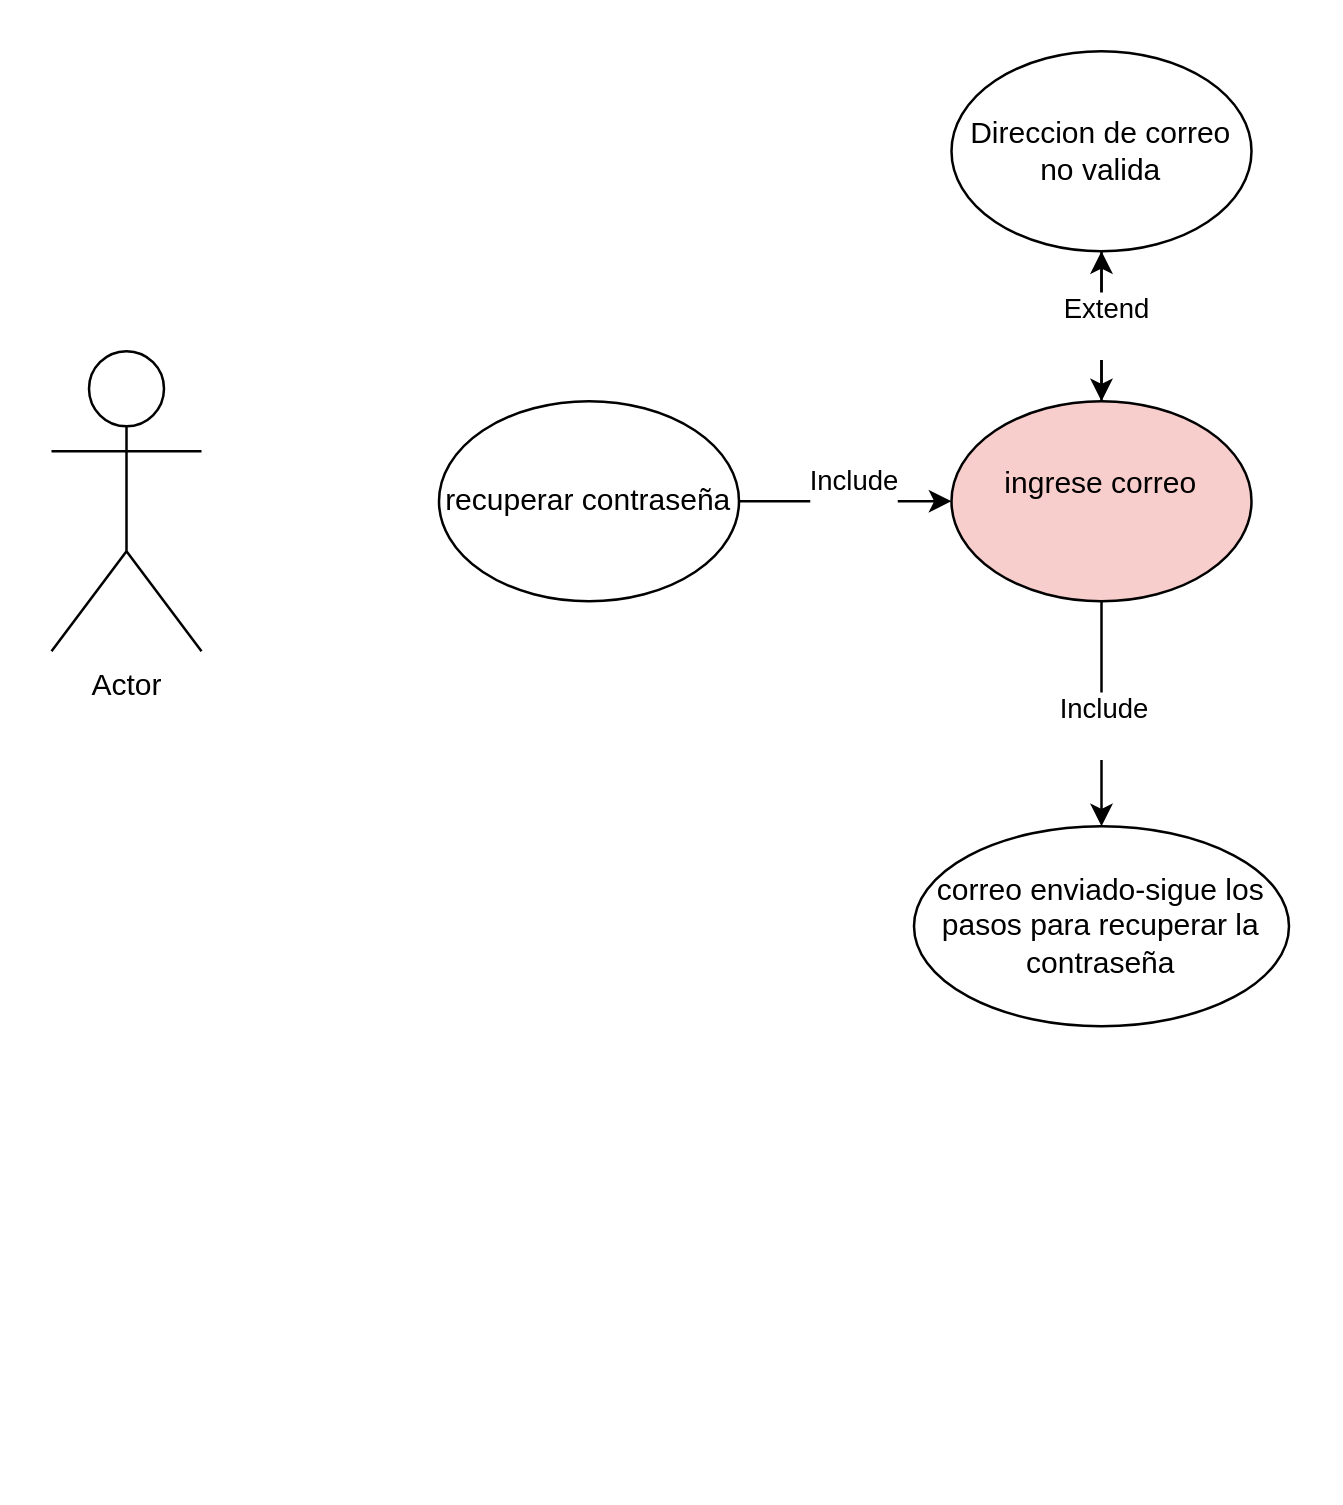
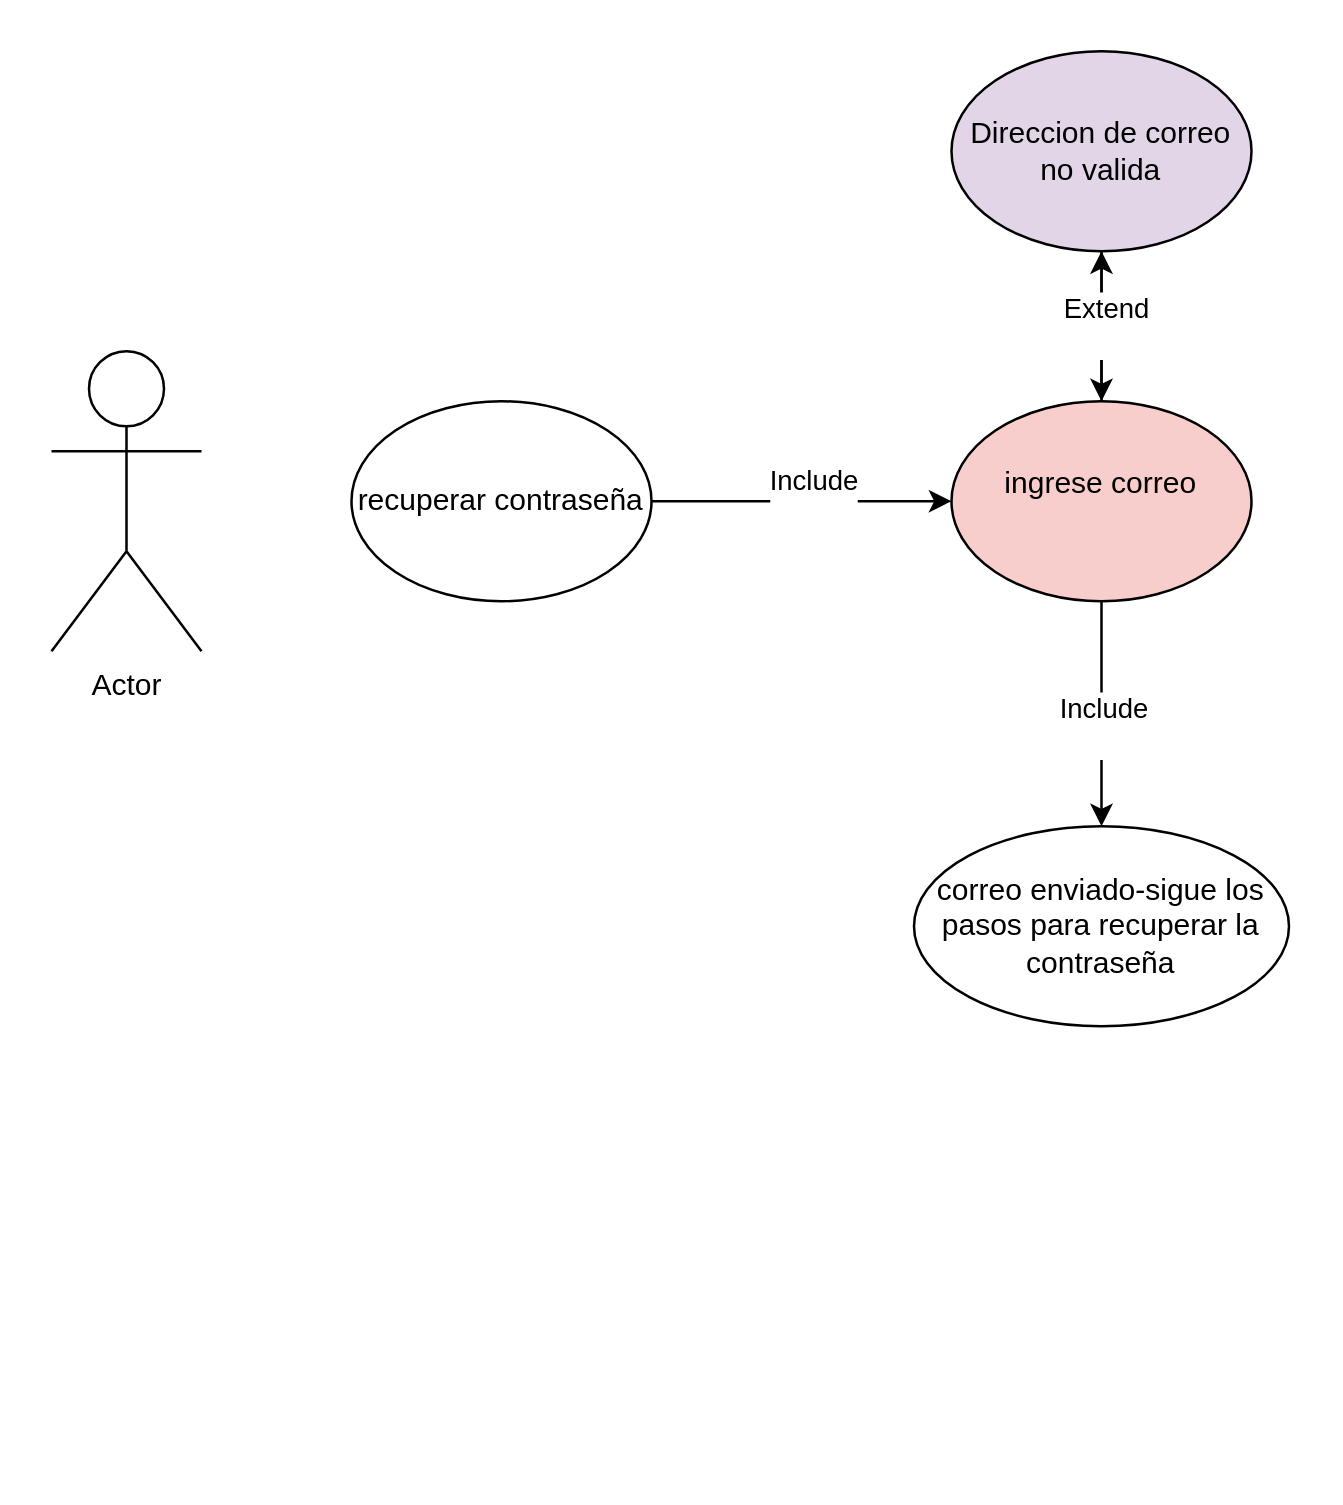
(1101, 151) -> (1101, 151)
(589, 501) -> (501, 501)
